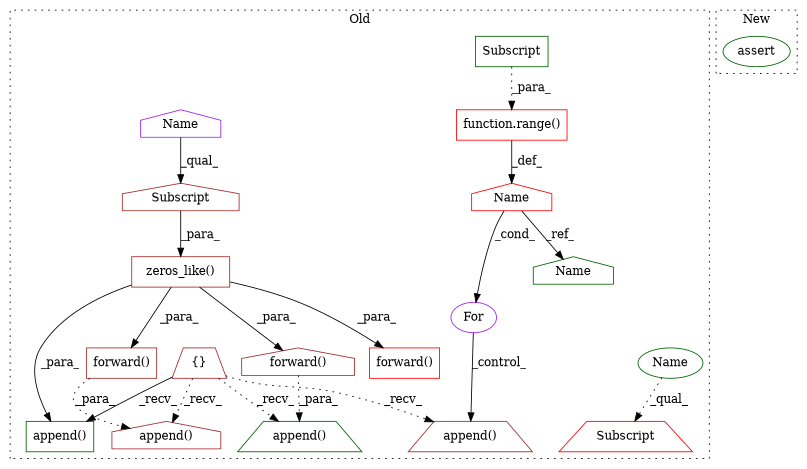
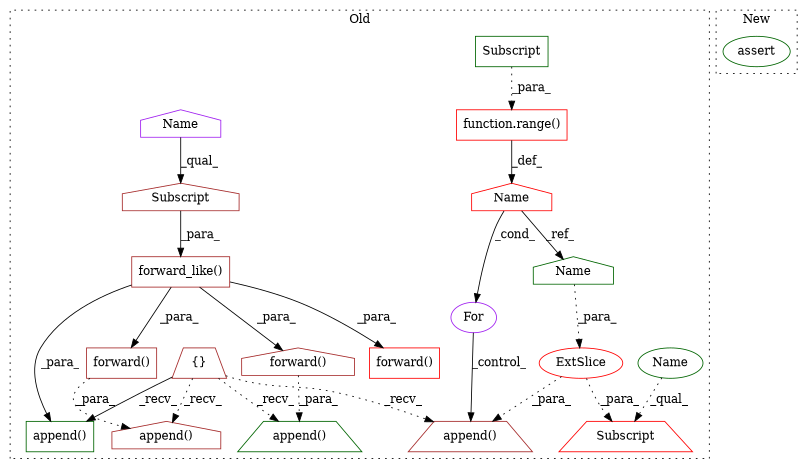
(181, 272) -> (181, 272)
none -> (581, 363)
